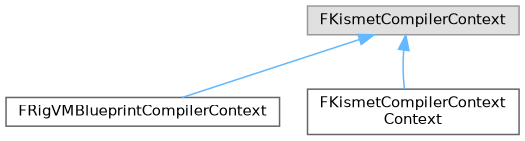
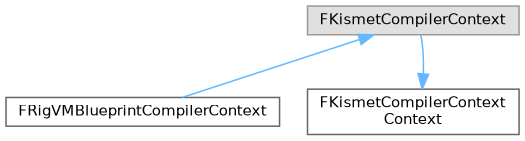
(403, 69) -> (423, 54)
